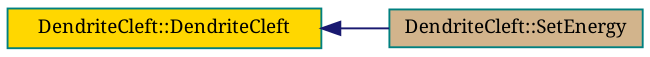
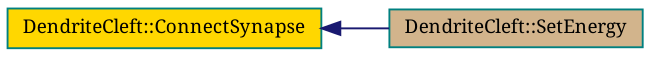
(164, 28) -> (164, 28)
